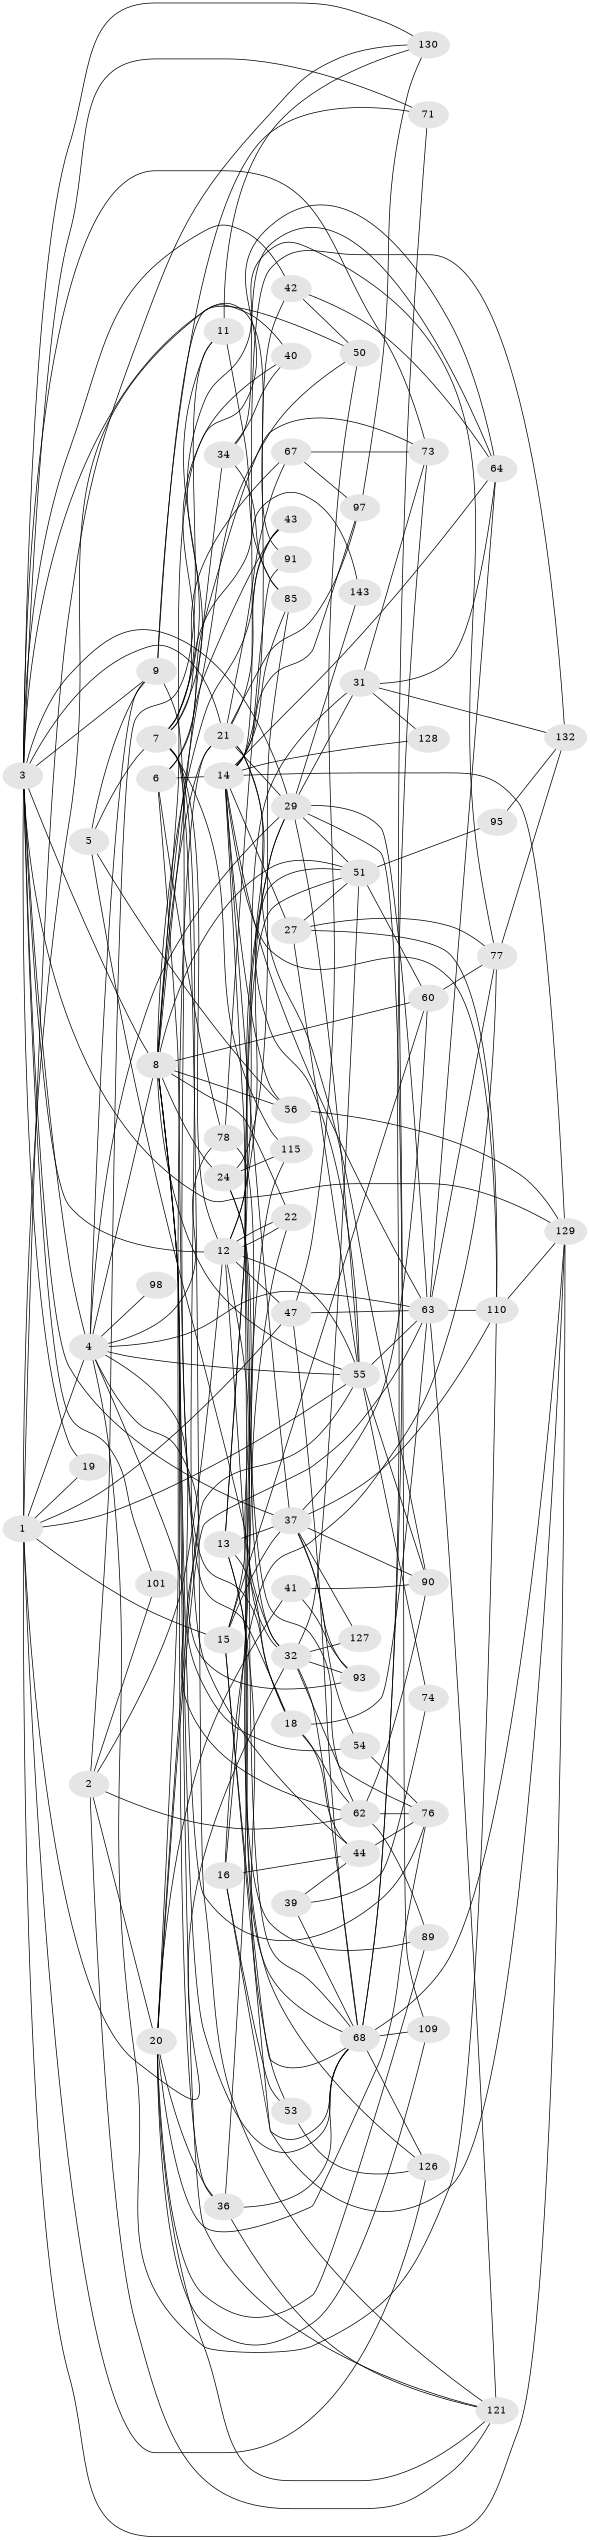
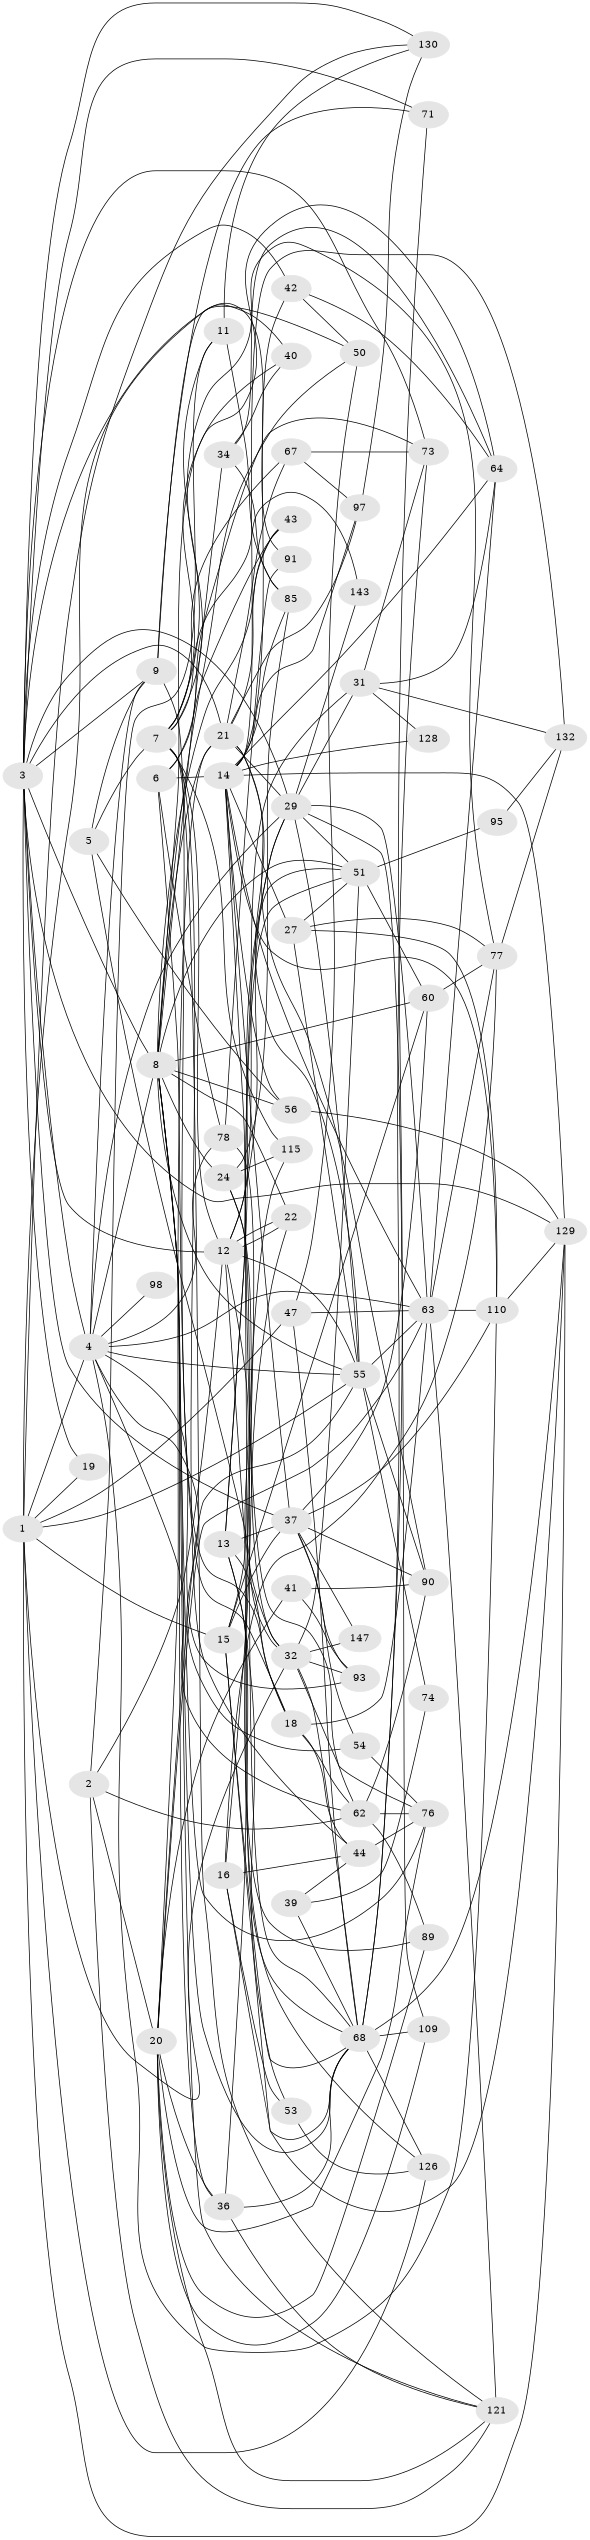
(258, 1282) -> none
(156, 1584) -> none
(360, 1639) -> (360, 1639)
